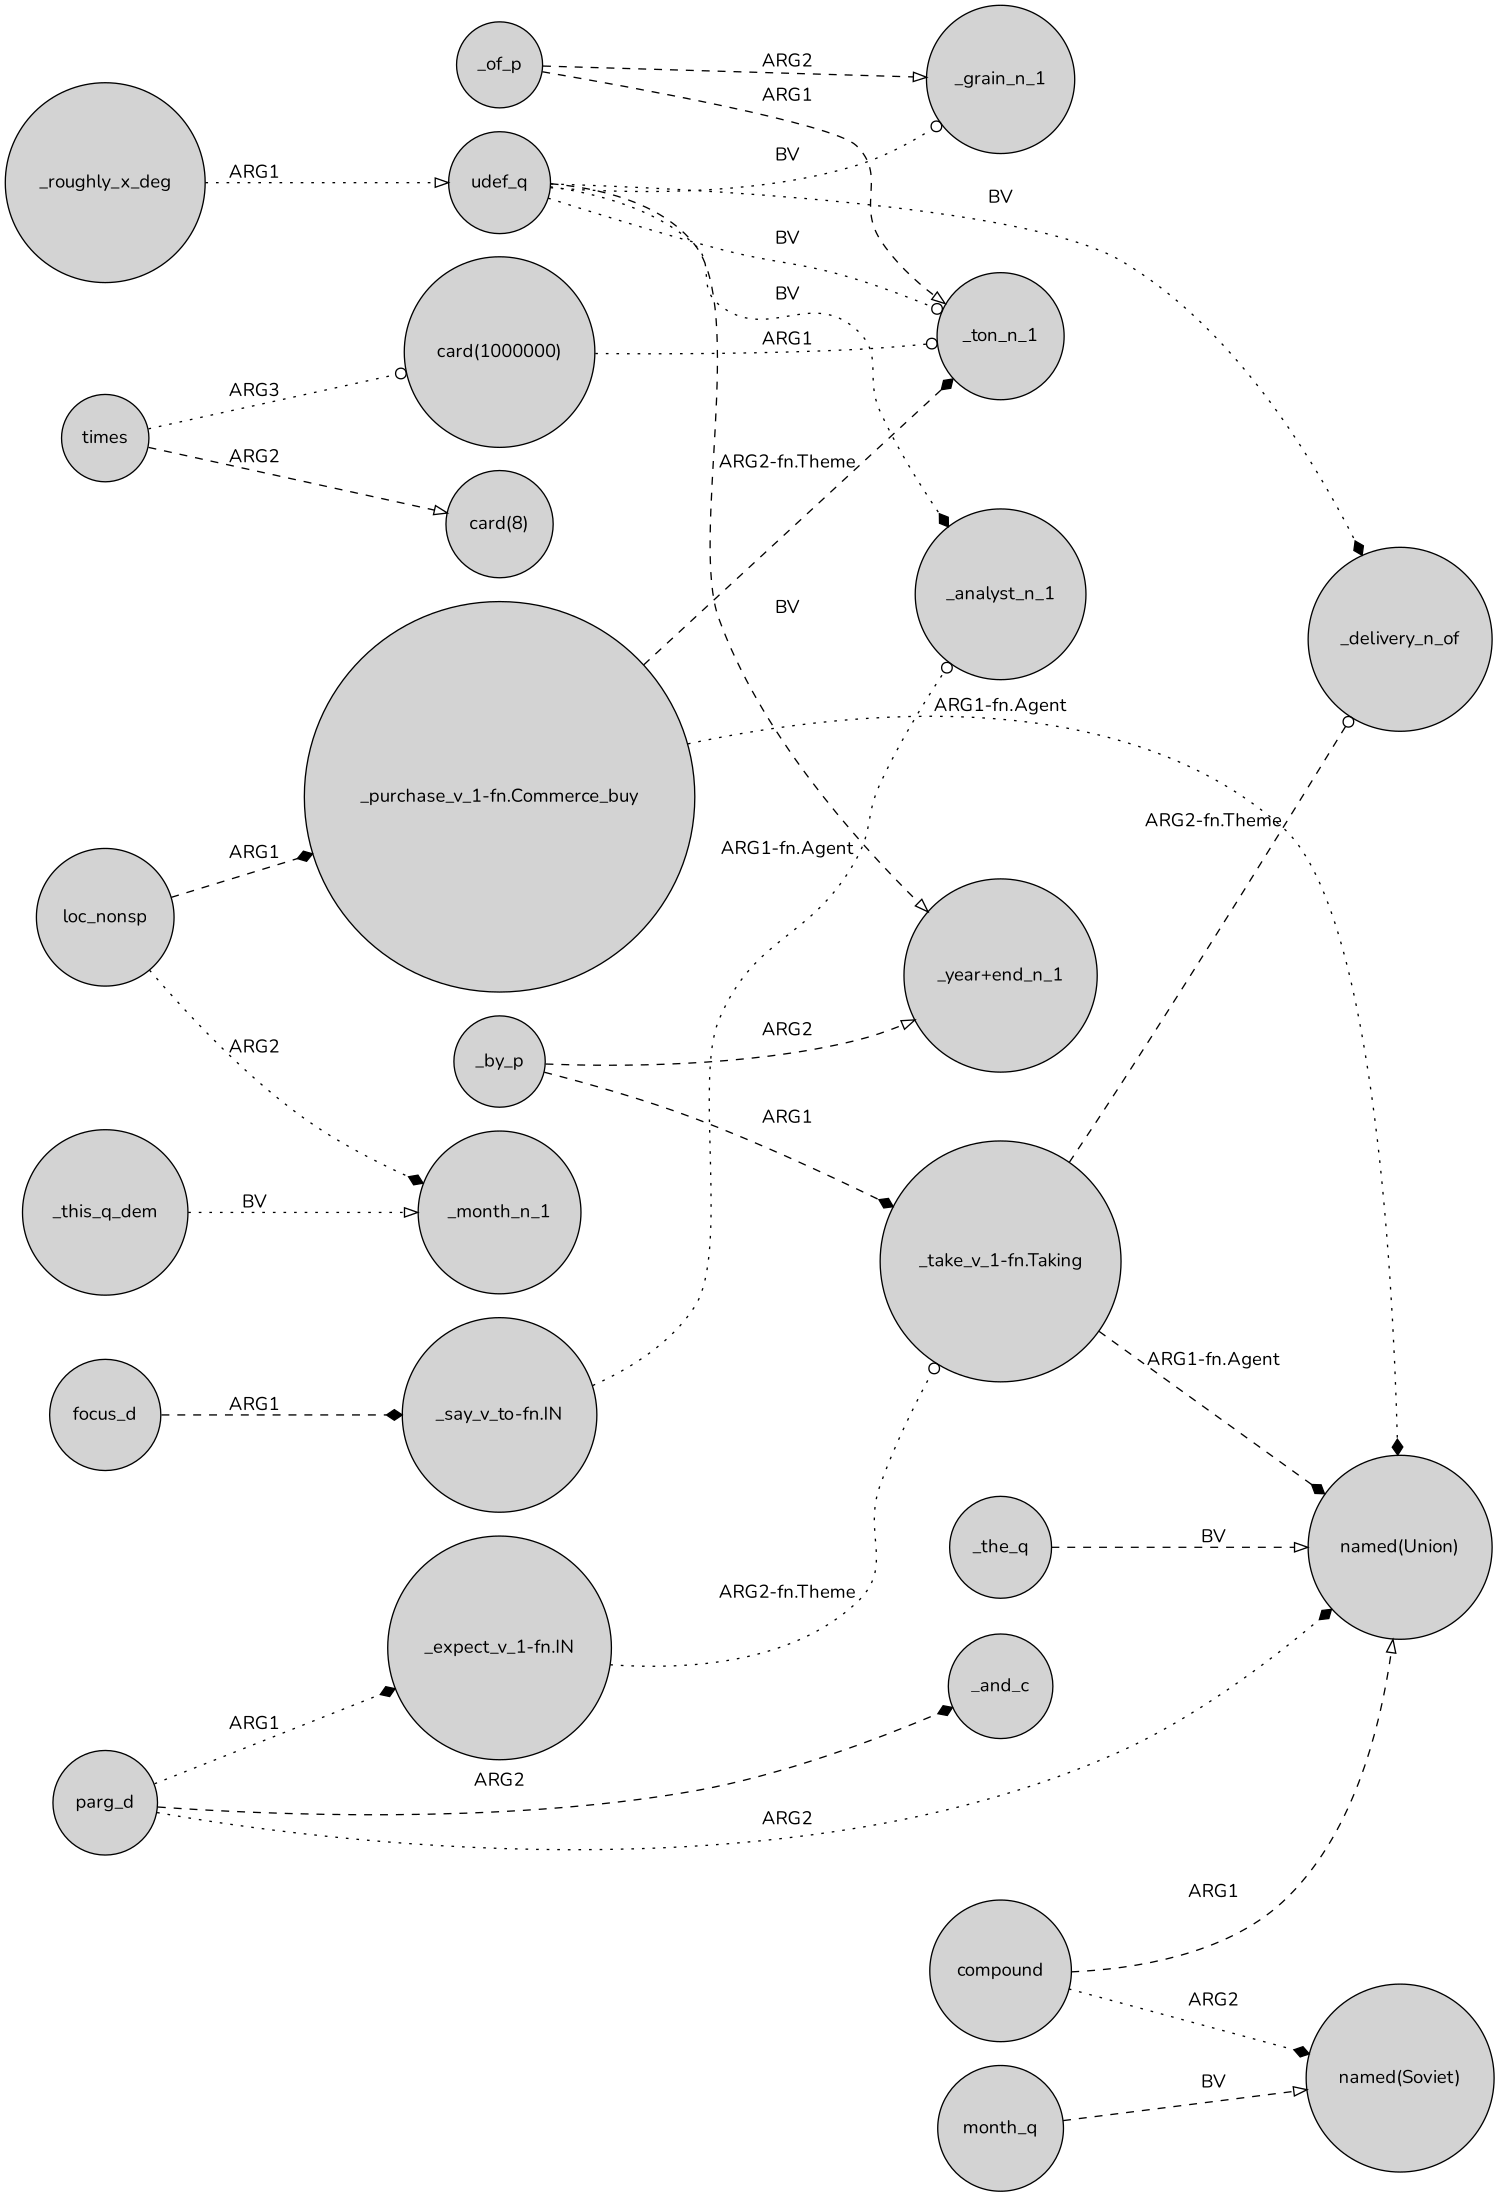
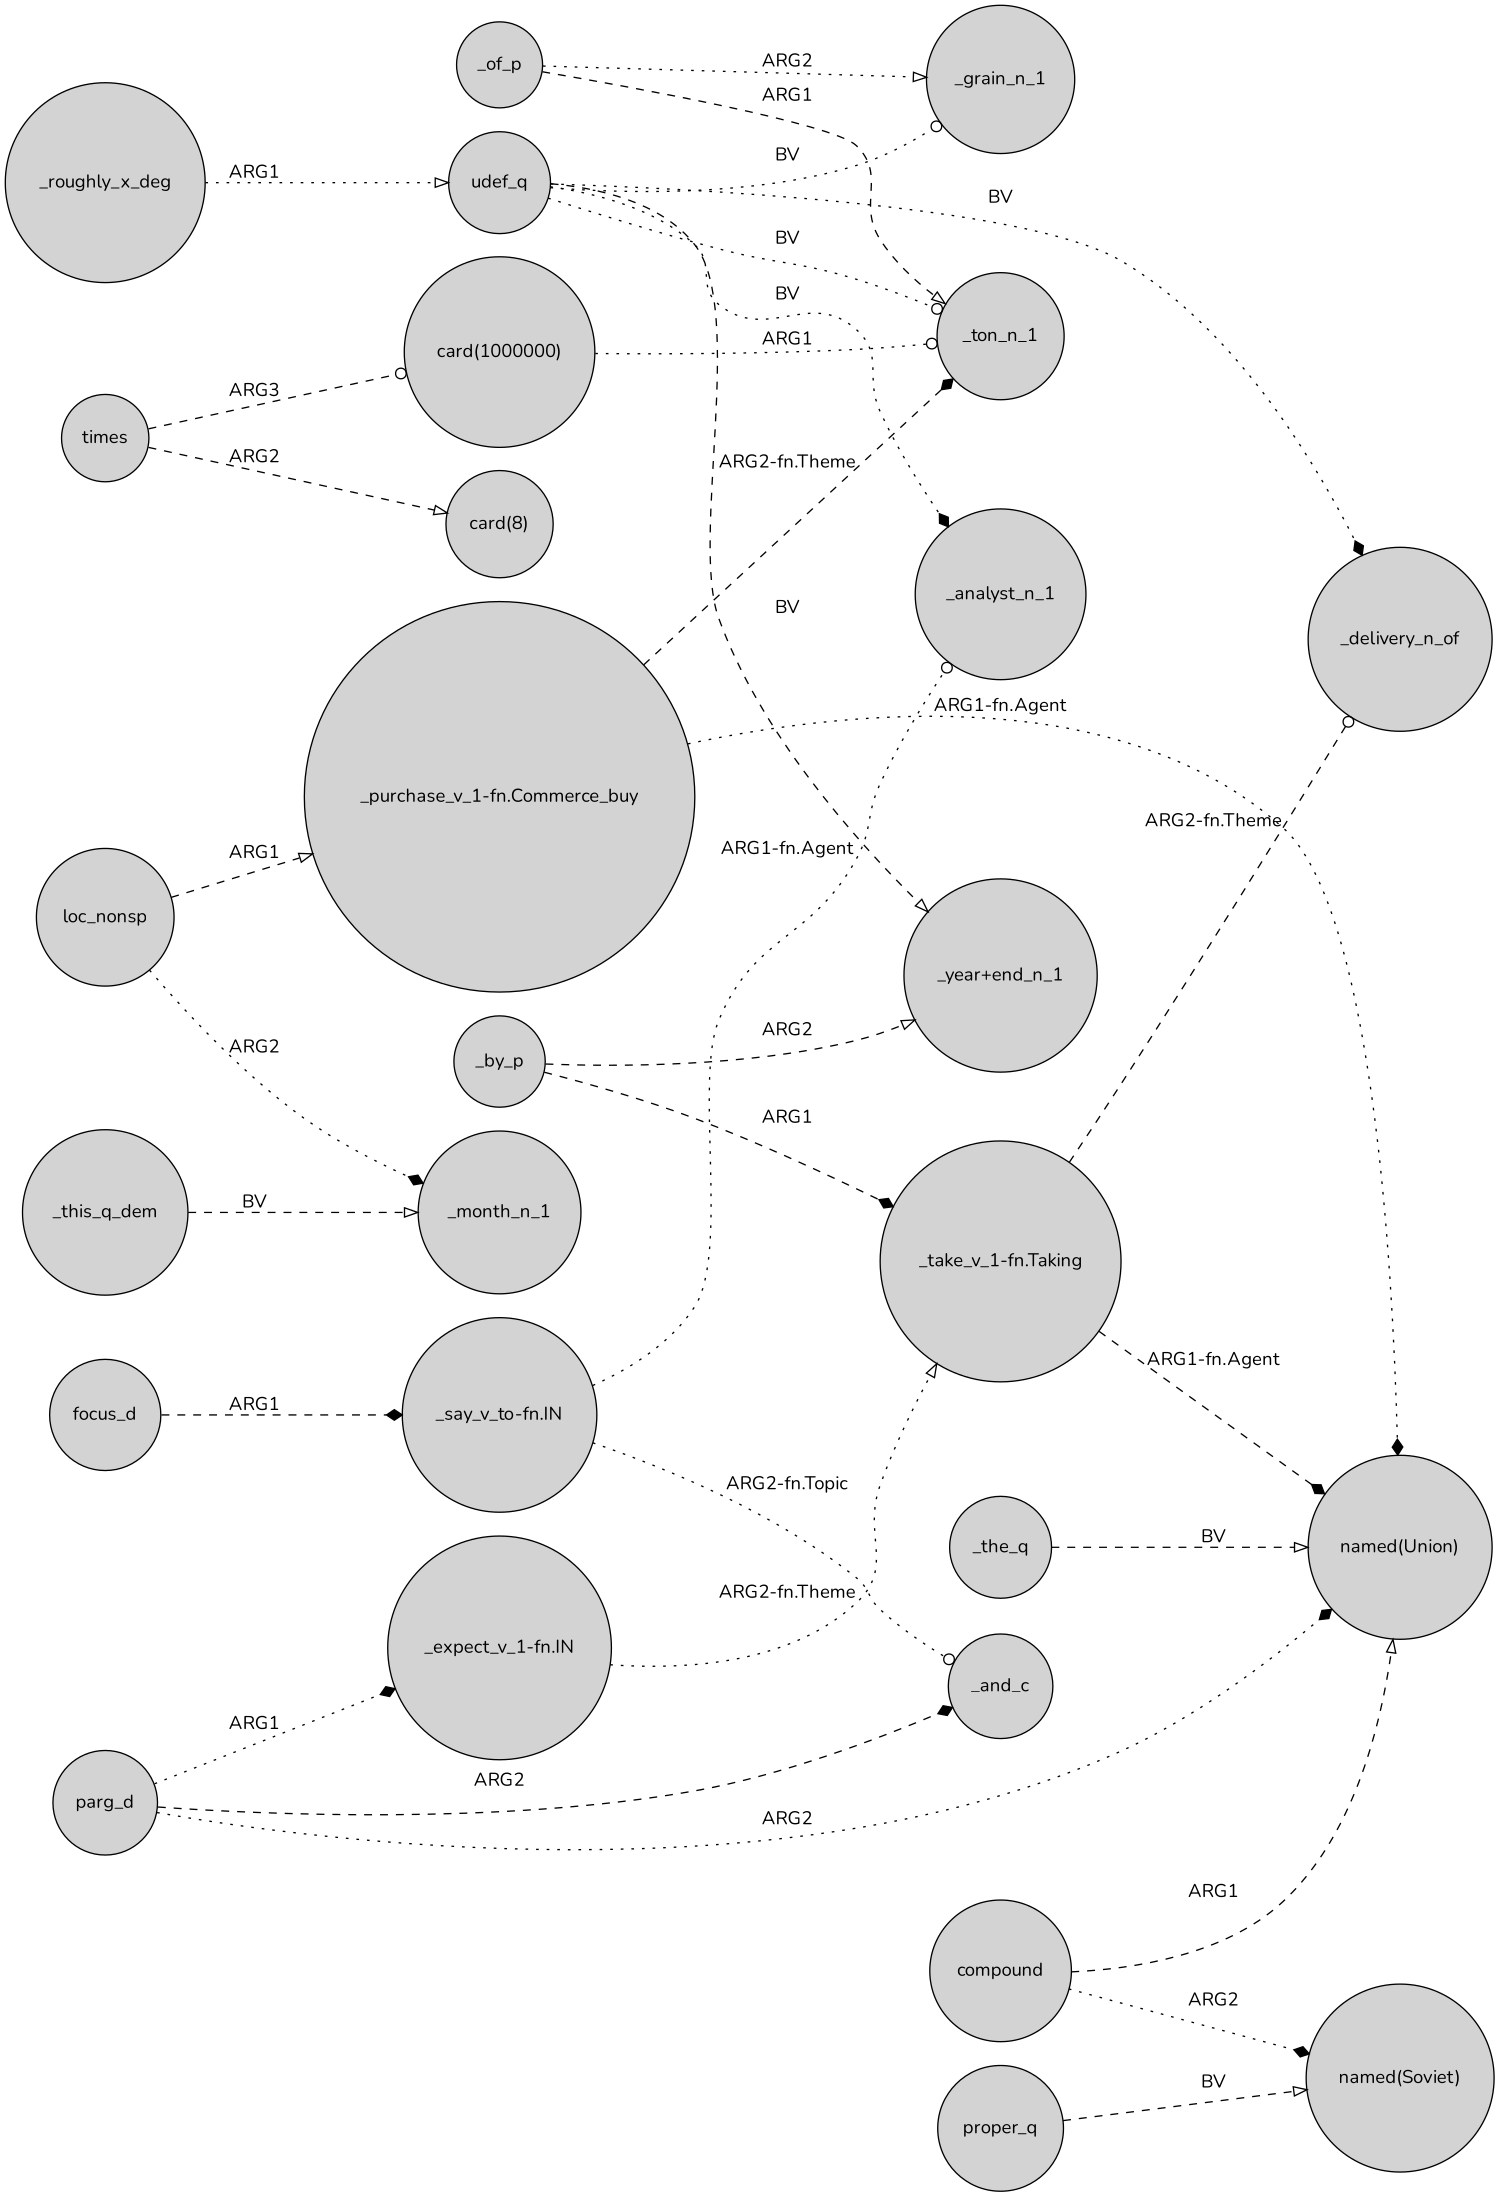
(728, 71) -> (728, 71)
(272, 402) -> (272, 402)
(235, 878) -> (235, 878)
(296, 1212) -> (296, 1212)
none -> (783, 1528)
(851, 1607) -> (851, 1607)
(1001, 2128) -> (1001, 2128)
